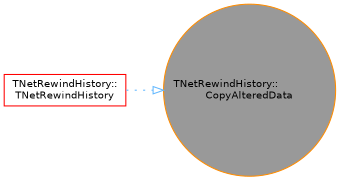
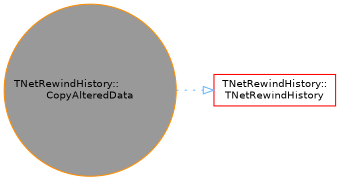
(140, 90) -> (190, 90)
